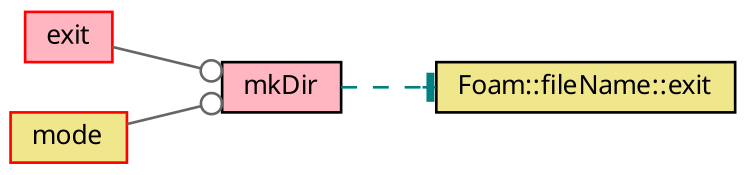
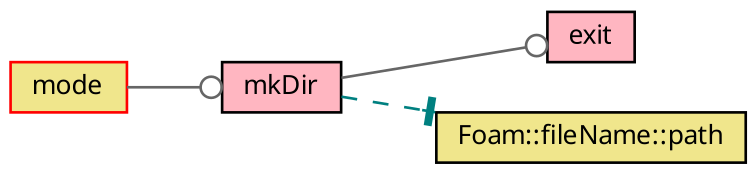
(69, 37) -> (591, 37)
(156, 58) -> (434, 63)
(586, 87) -> (591, 138)
